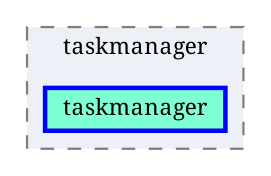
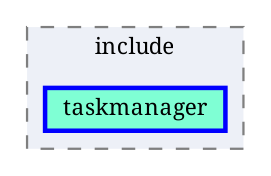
(135, 48) -> (135, 48)
